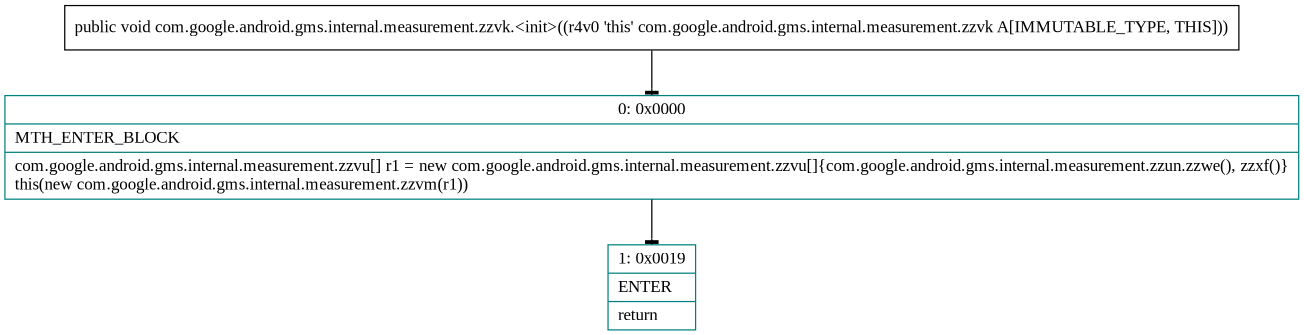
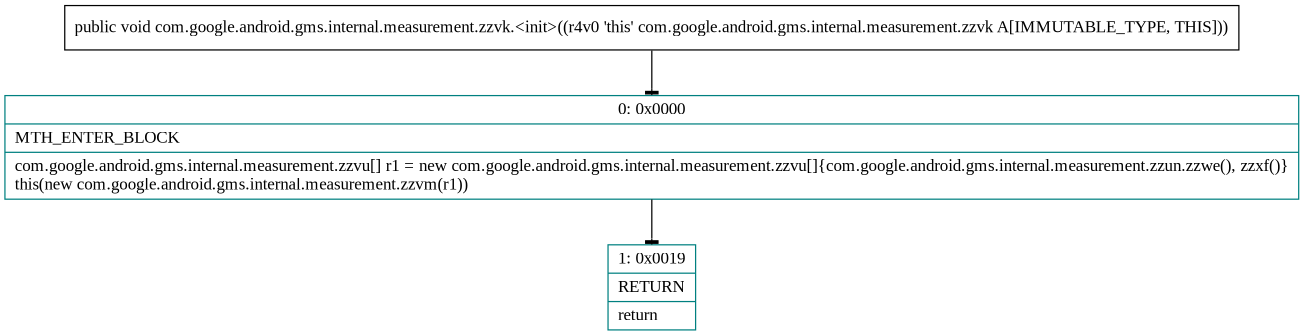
(645, 287) -> (652, 287)
